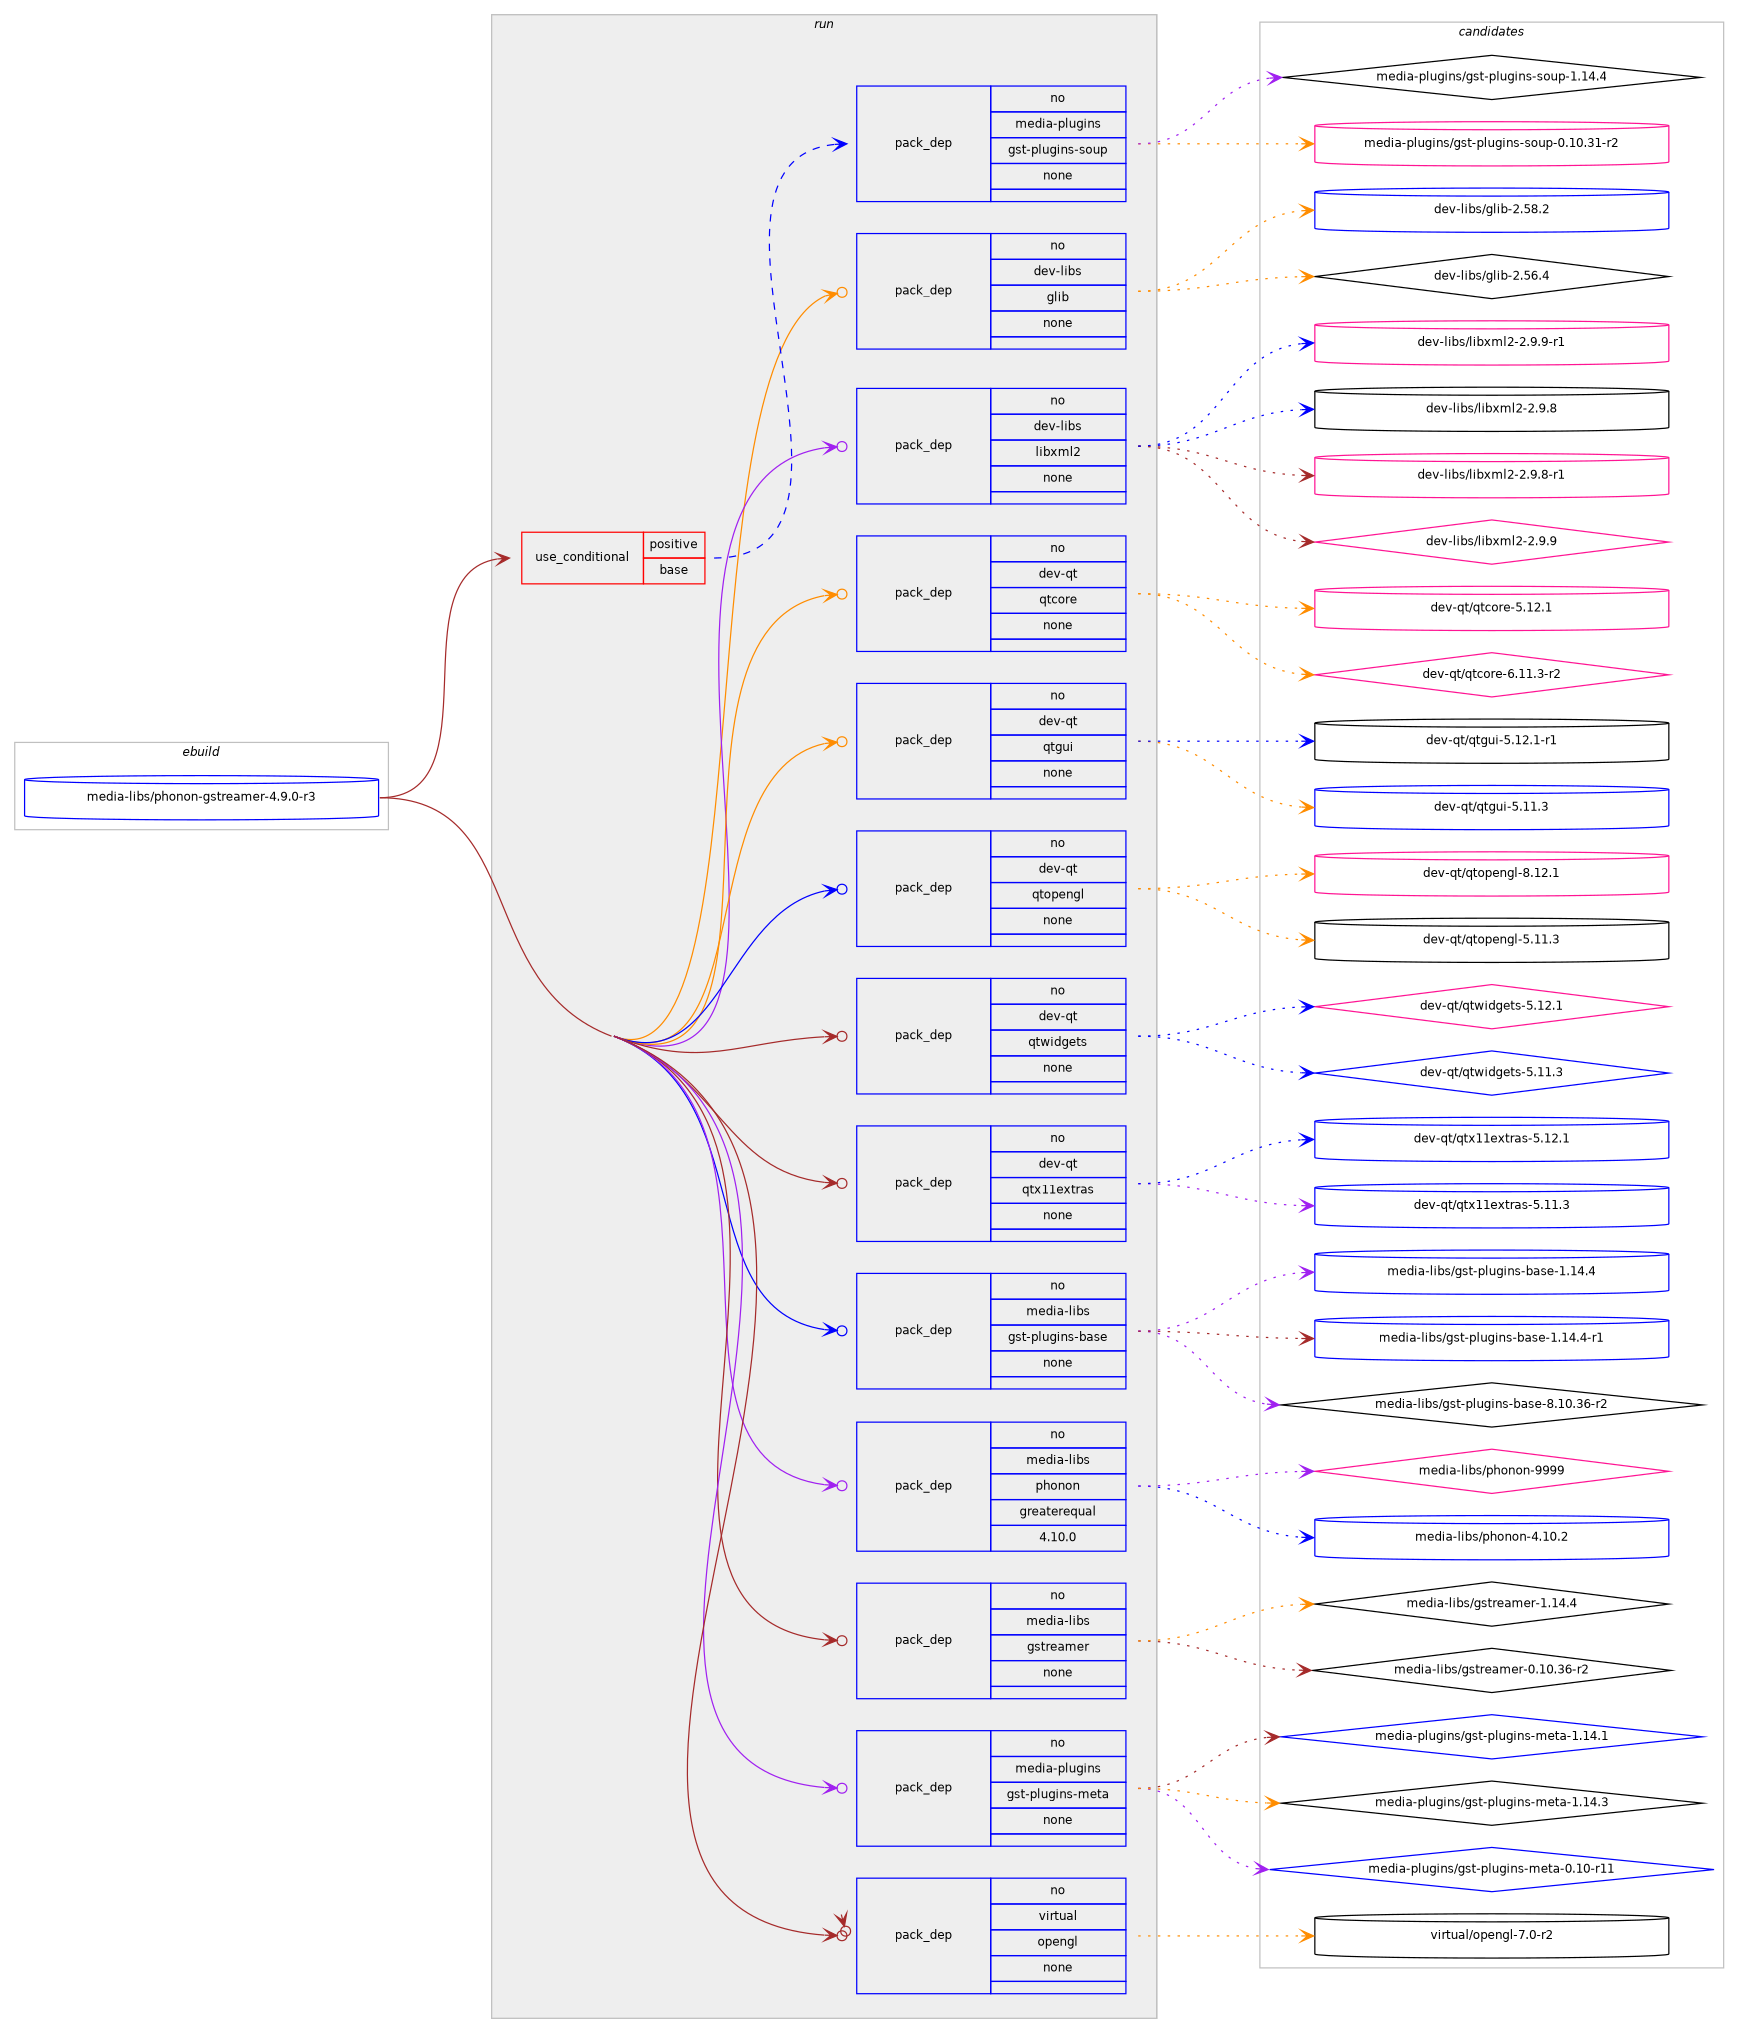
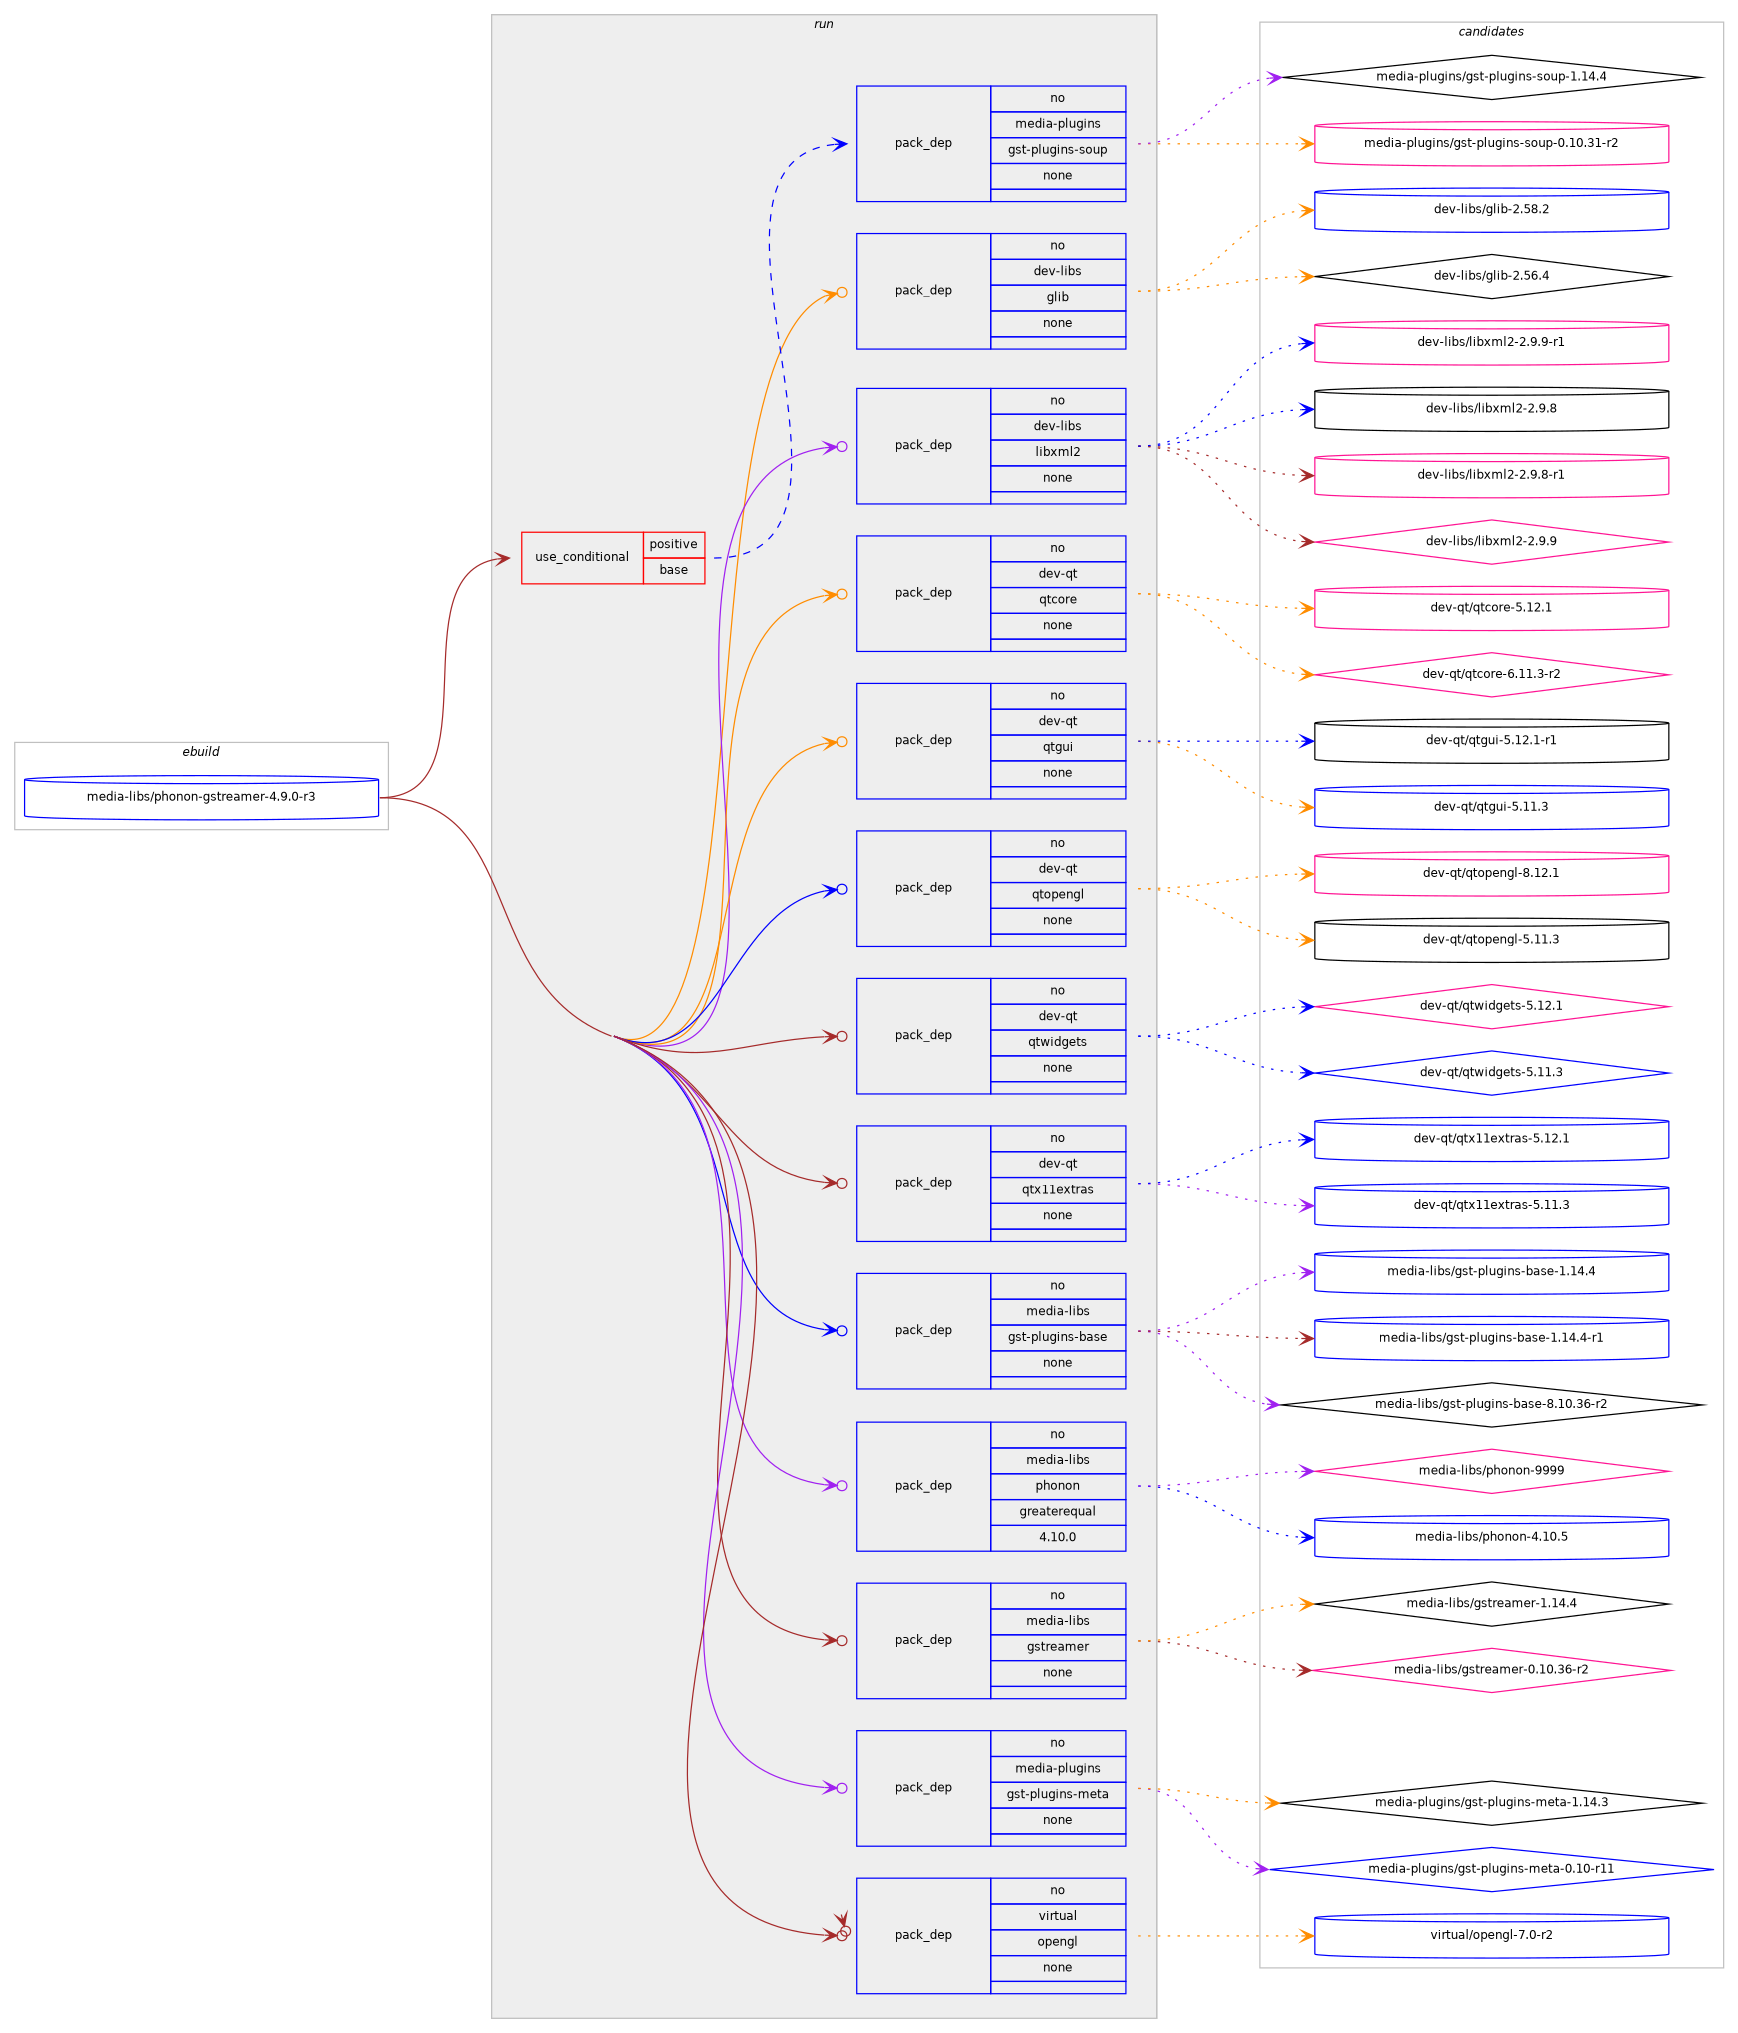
(1492, 1538) -> (1492, 1538)
(1492, 1670) -> (1492, 1670)
(1492, 1737) -> none
(1492, 1936) -> (1492, 1936)
